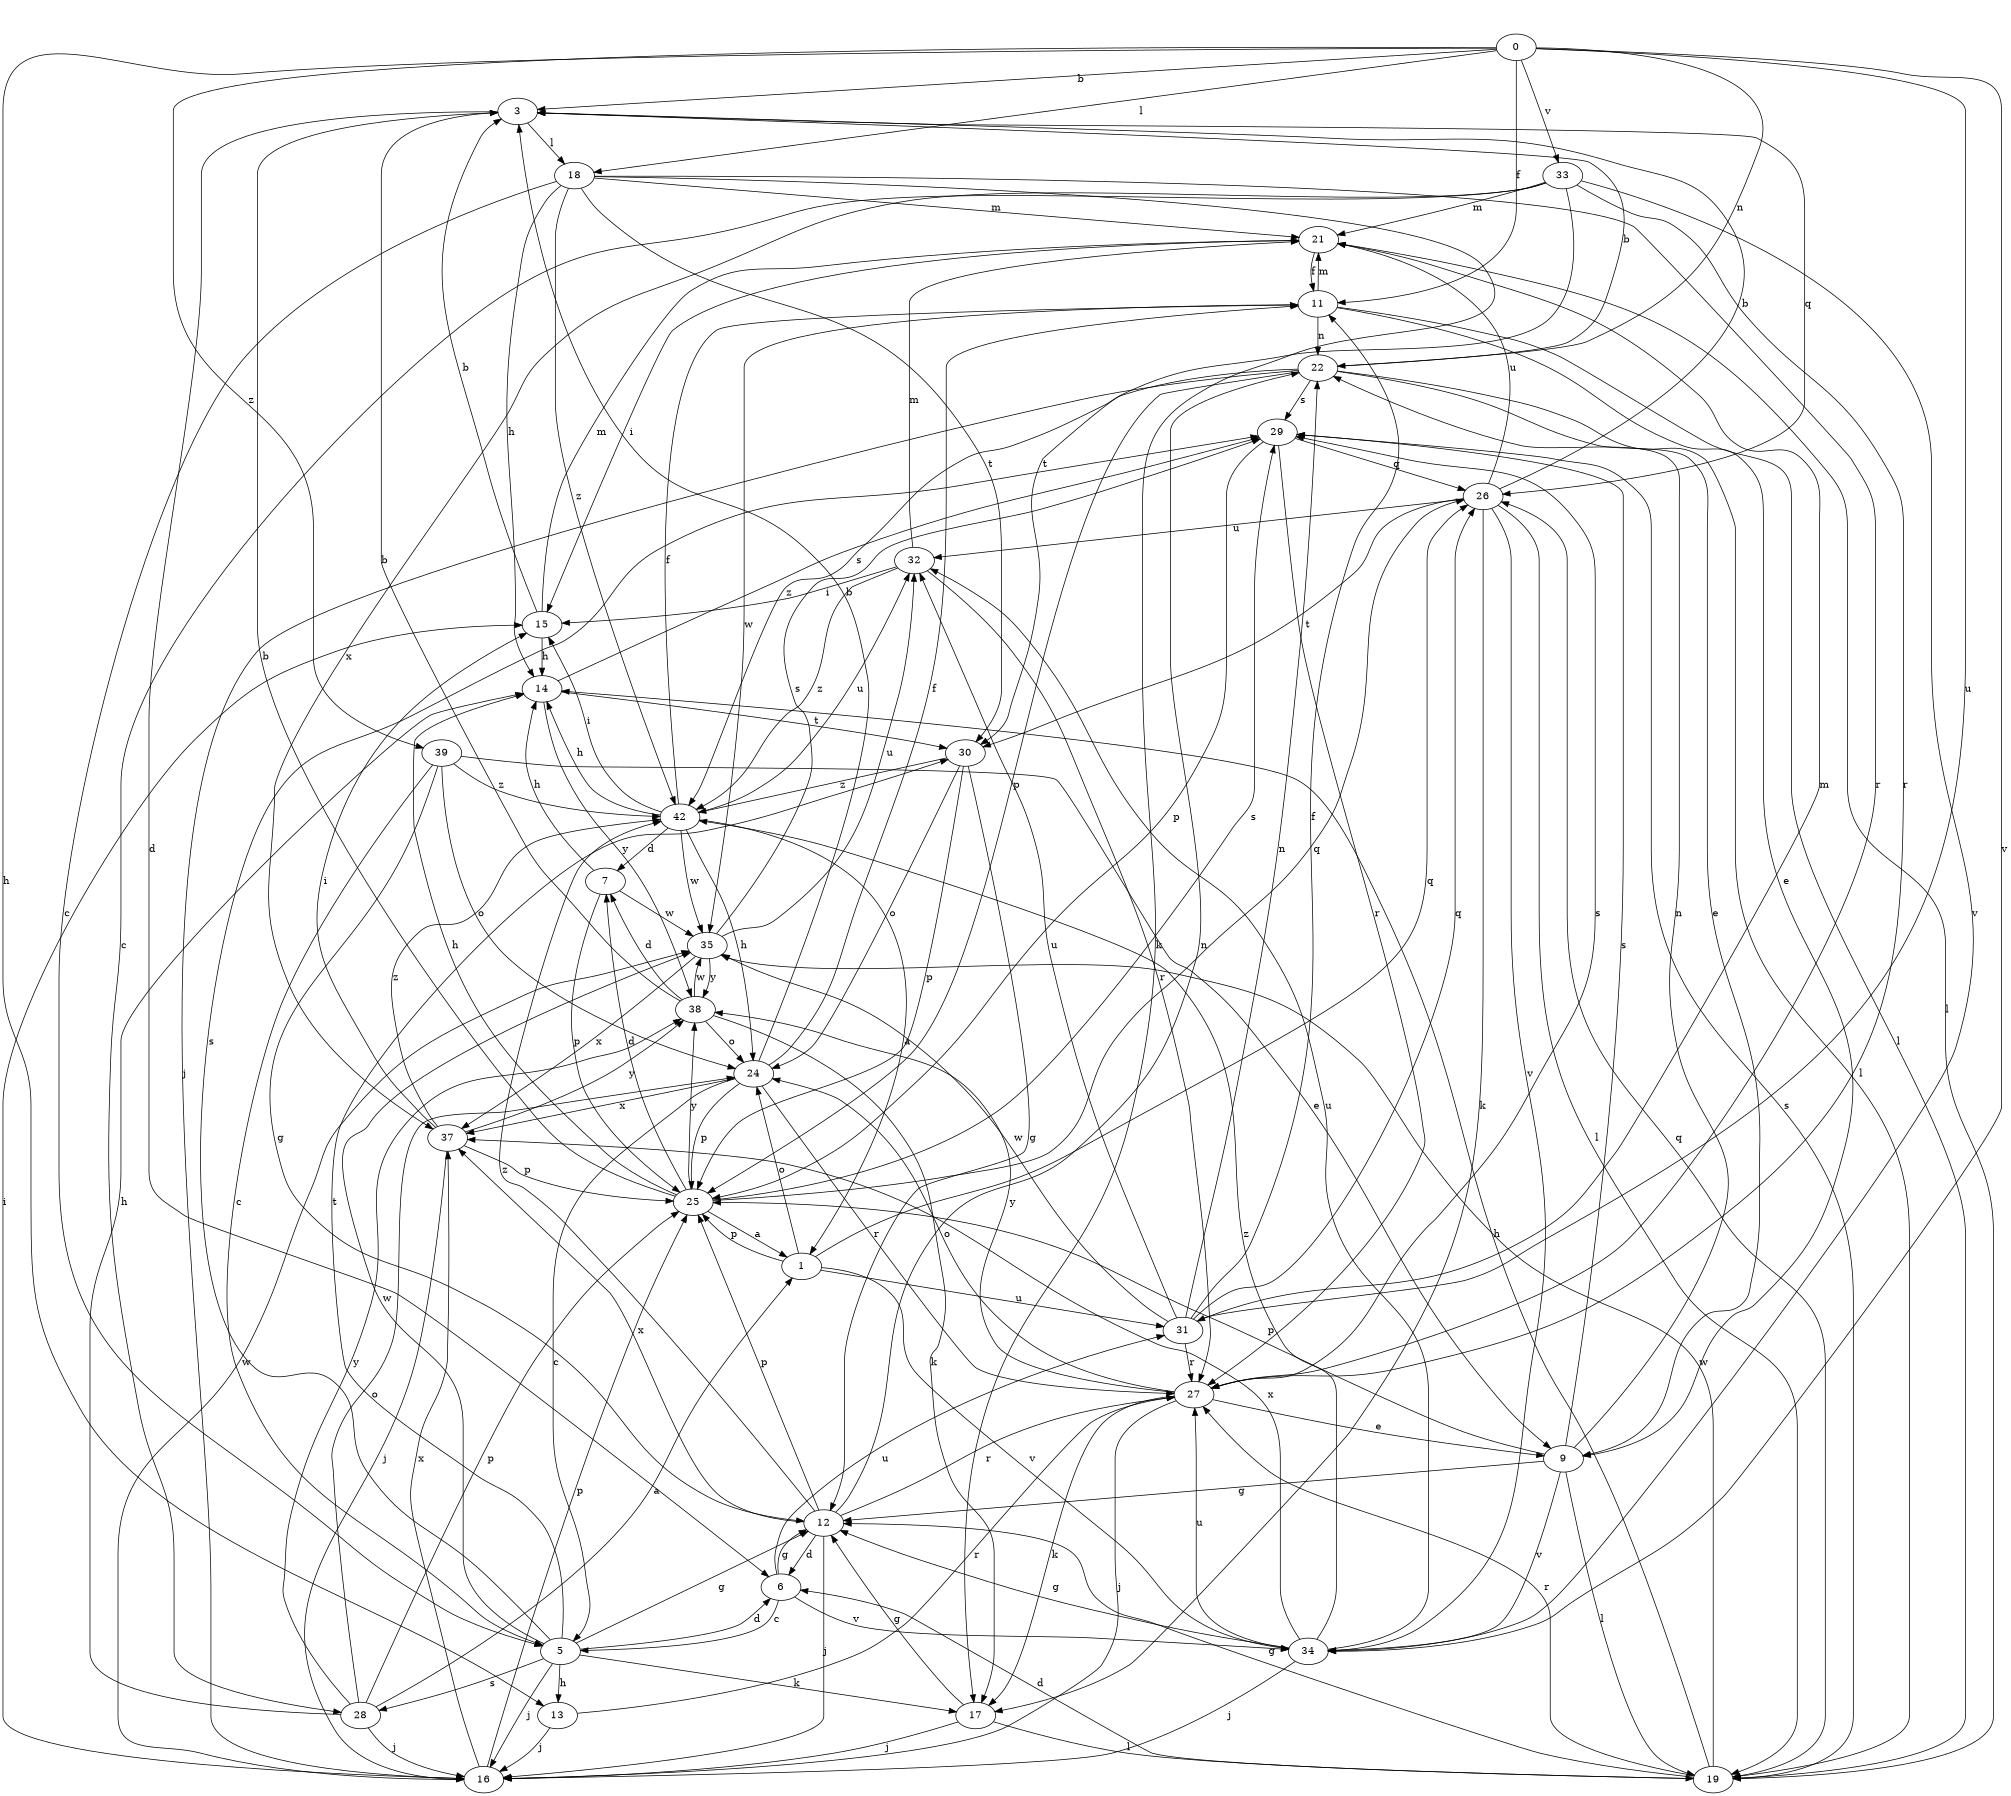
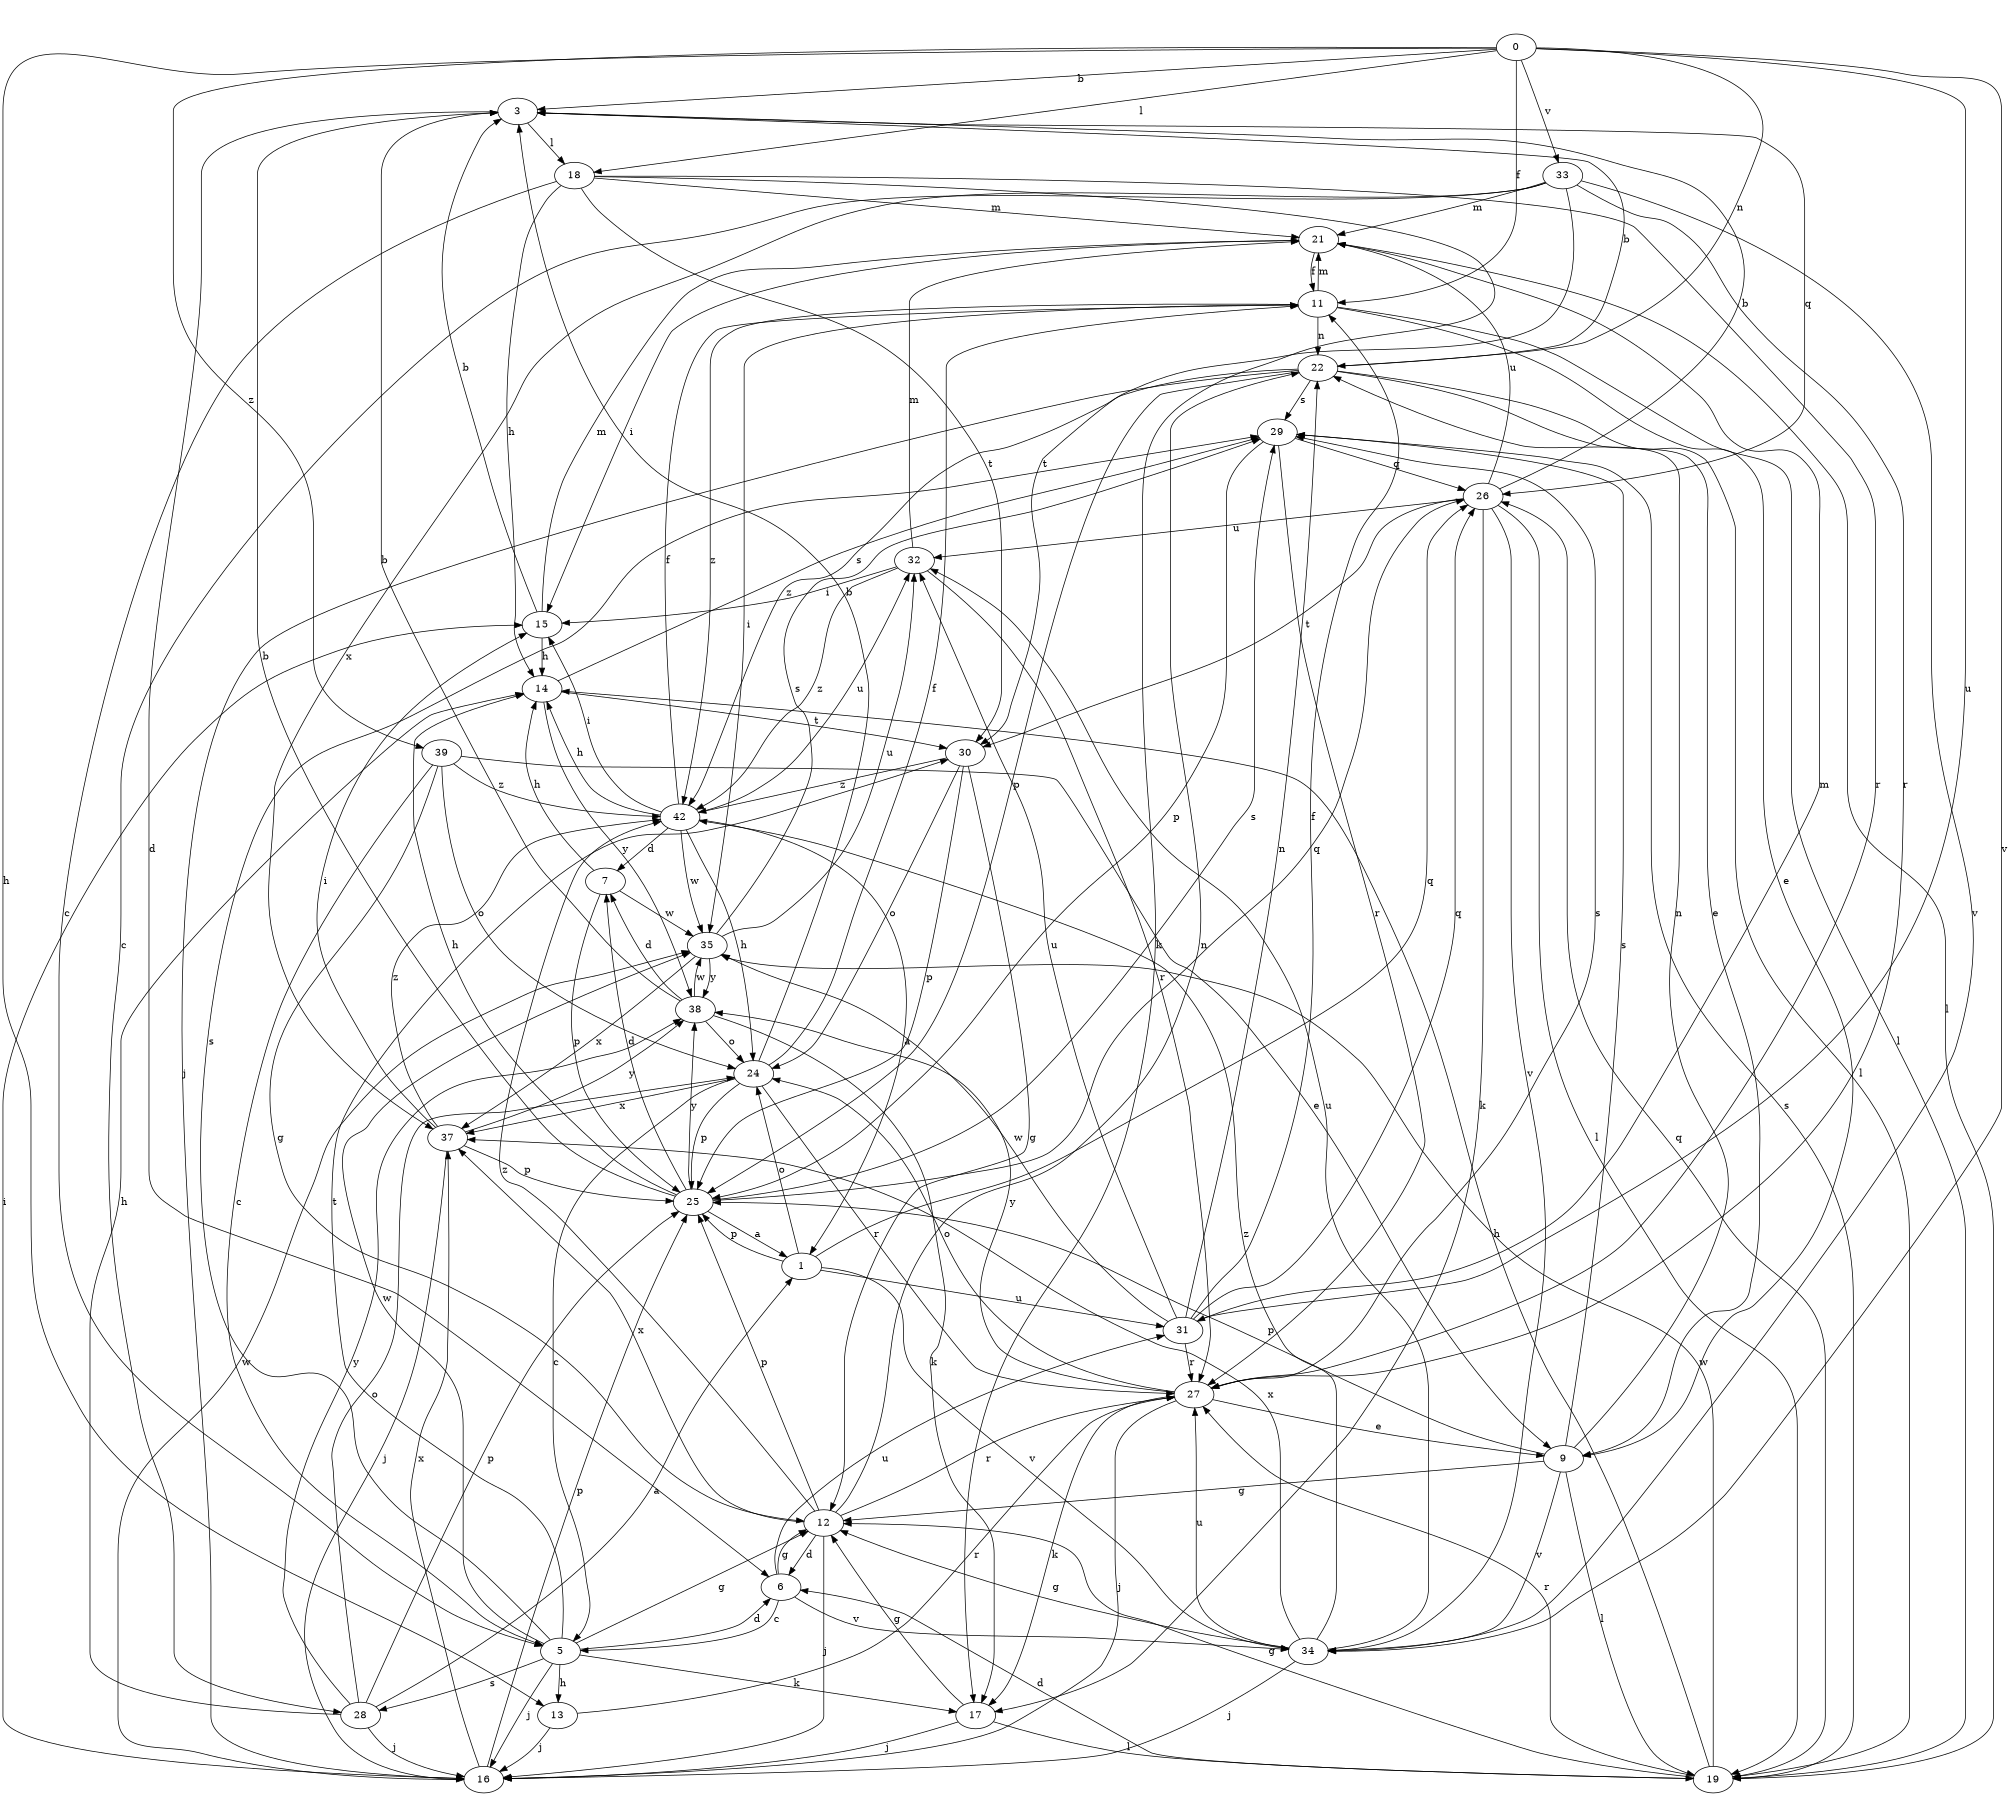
(573, 499) -> (727, 335)
(749, 625) -> (749, 625)
